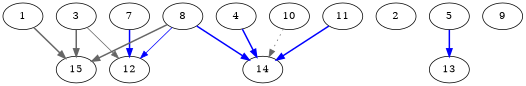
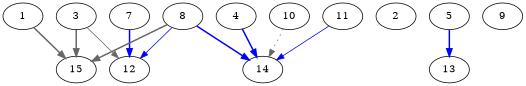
(306, 41) -> (306, 41)
